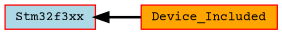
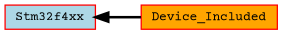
(50, 17) -> (50, 17)
